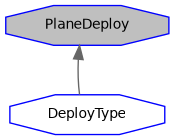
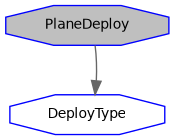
(78, 77) -> (96, 63)
